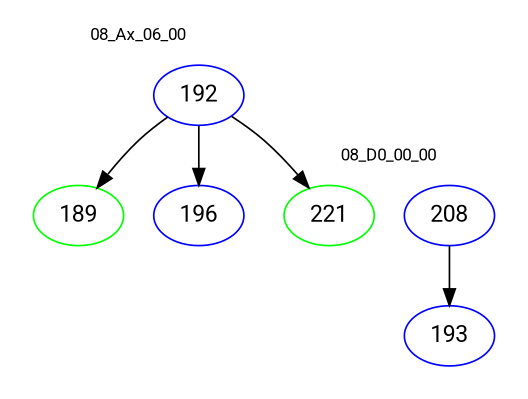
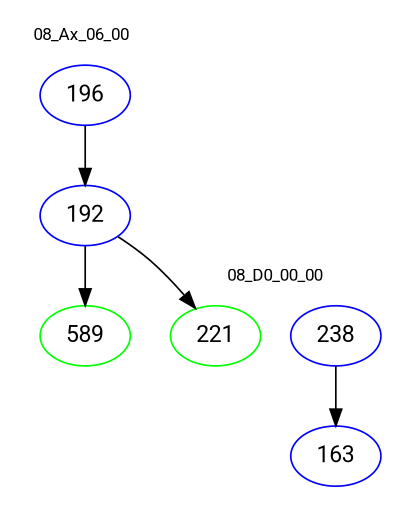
(199, 147) -> (85, 147)
(79, 216) -> (85, 336)
(449, 216) -> (336, 336)
(449, 336) -> (336, 456)
